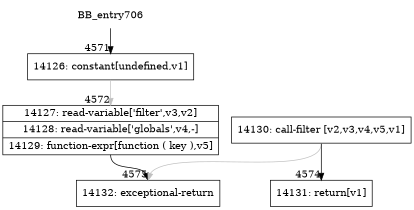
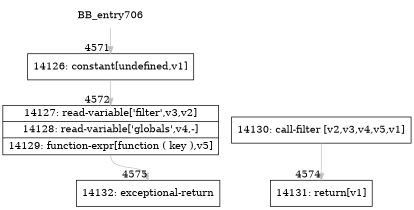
(111, 37) -> (111, 37)
(321, 158) -> (321, 158)
(238, 162) -> none
(126, 167) -> (126, 167)
